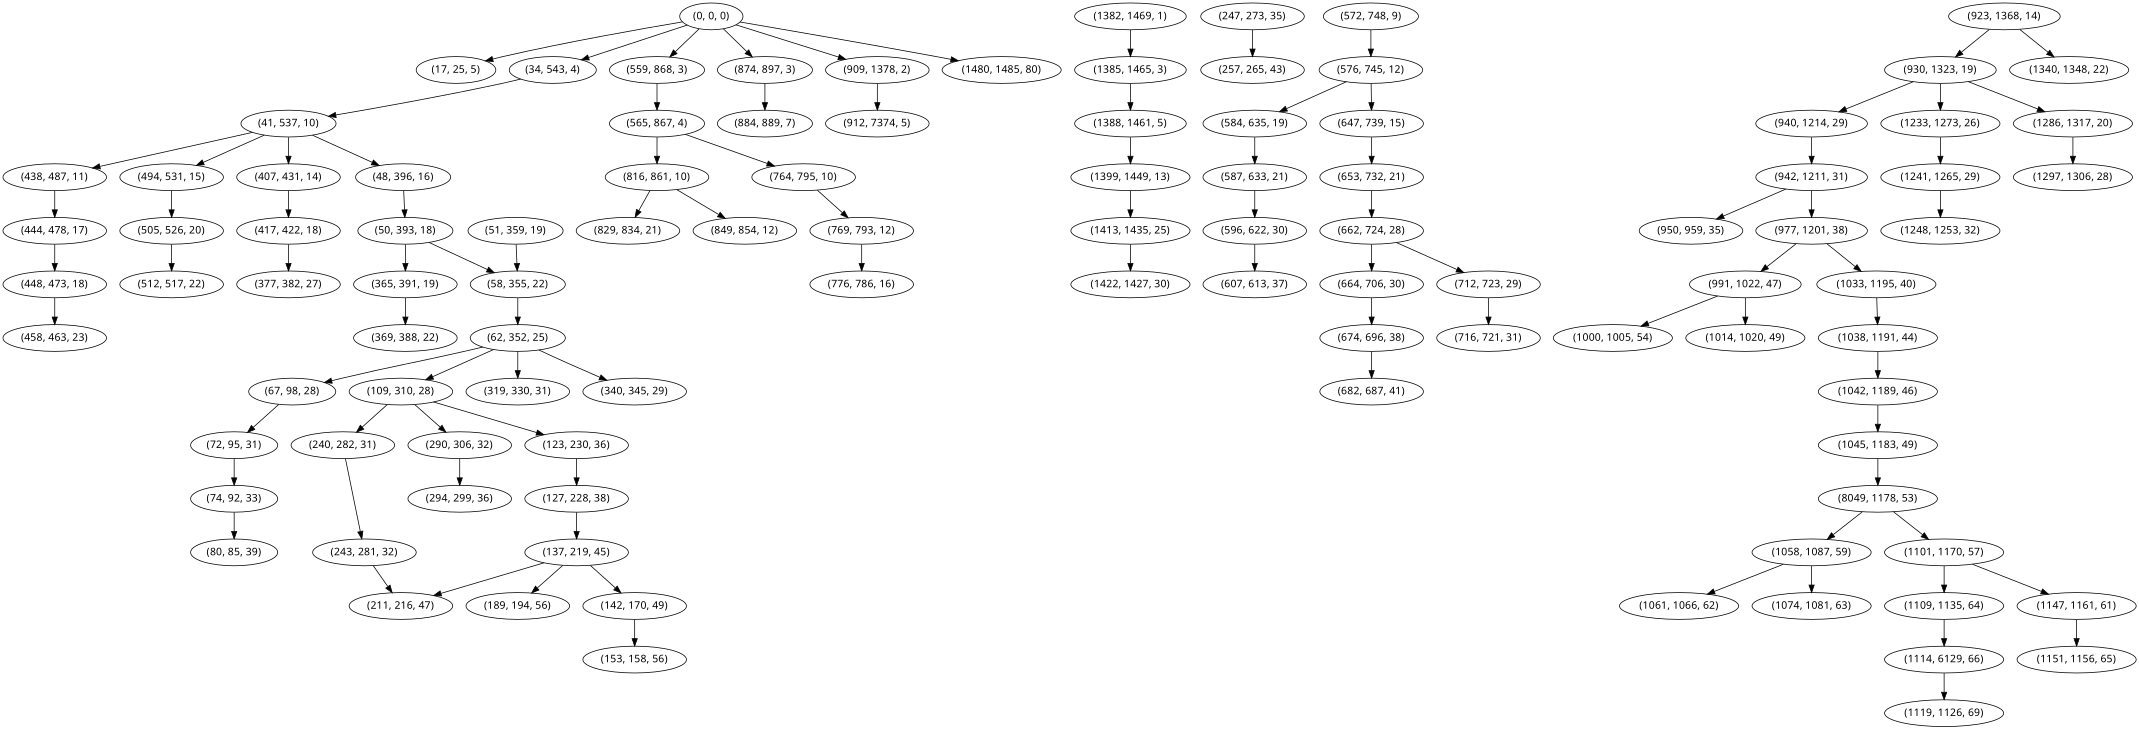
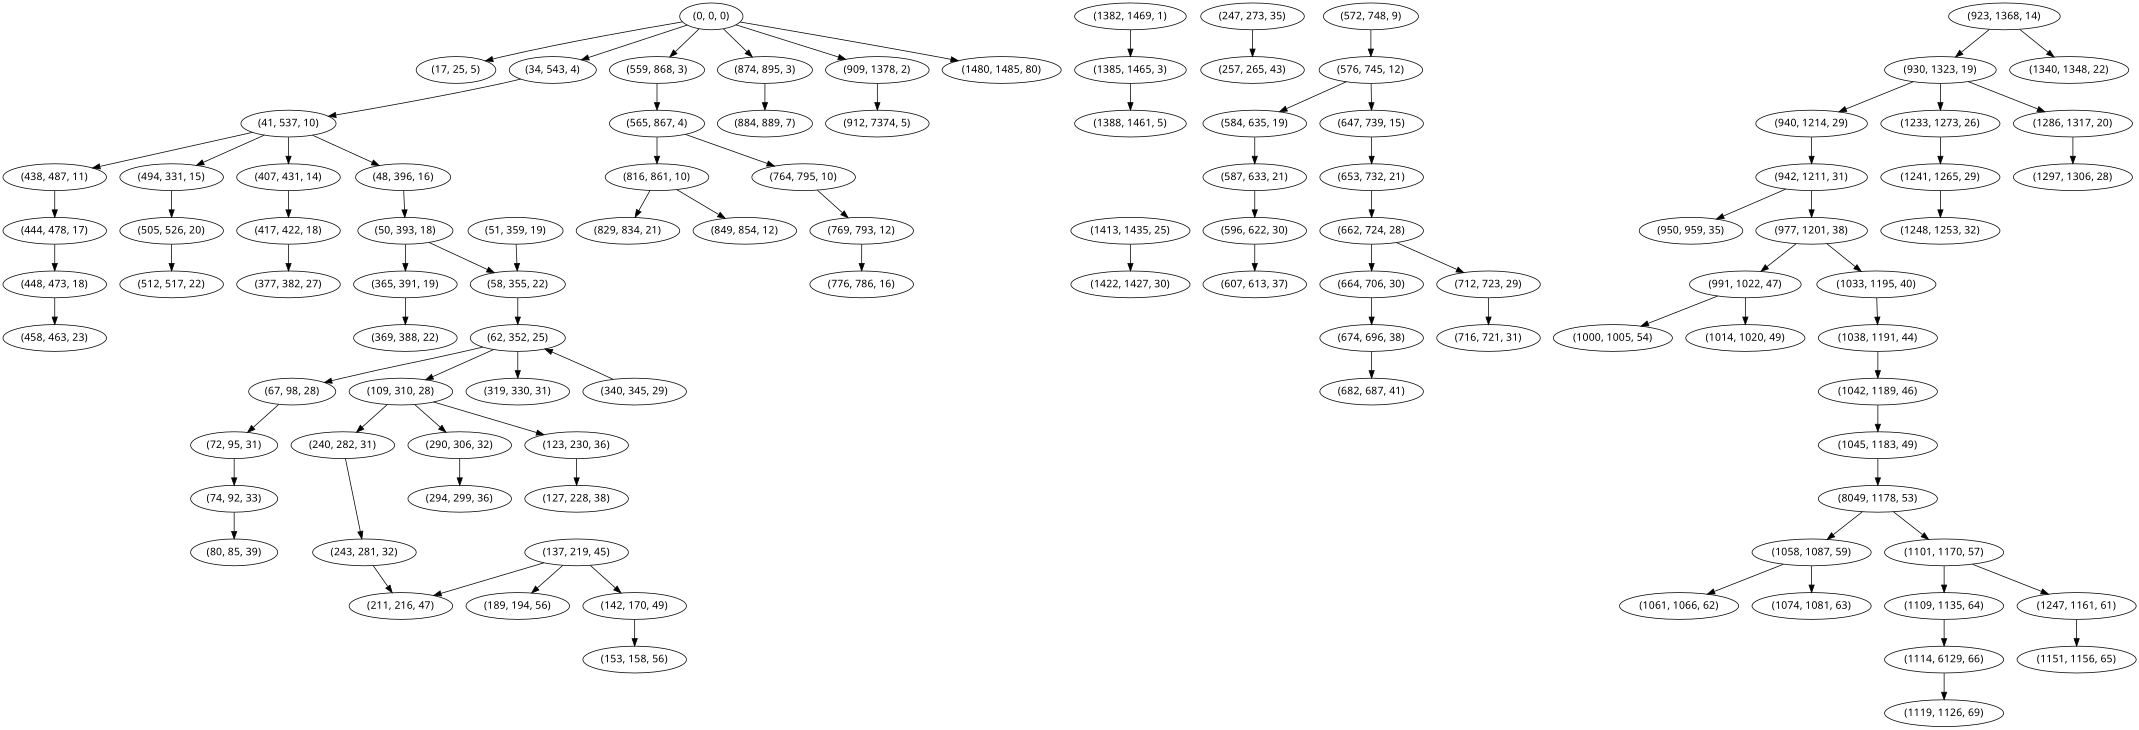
(765, 70) -> (765, 70)
(172, 177) -> (172, 177)
(1130, 177) -> none
(569, 364) -> (583, 365)
(577, 522) -> none
(2077, 606) -> (2077, 606)
